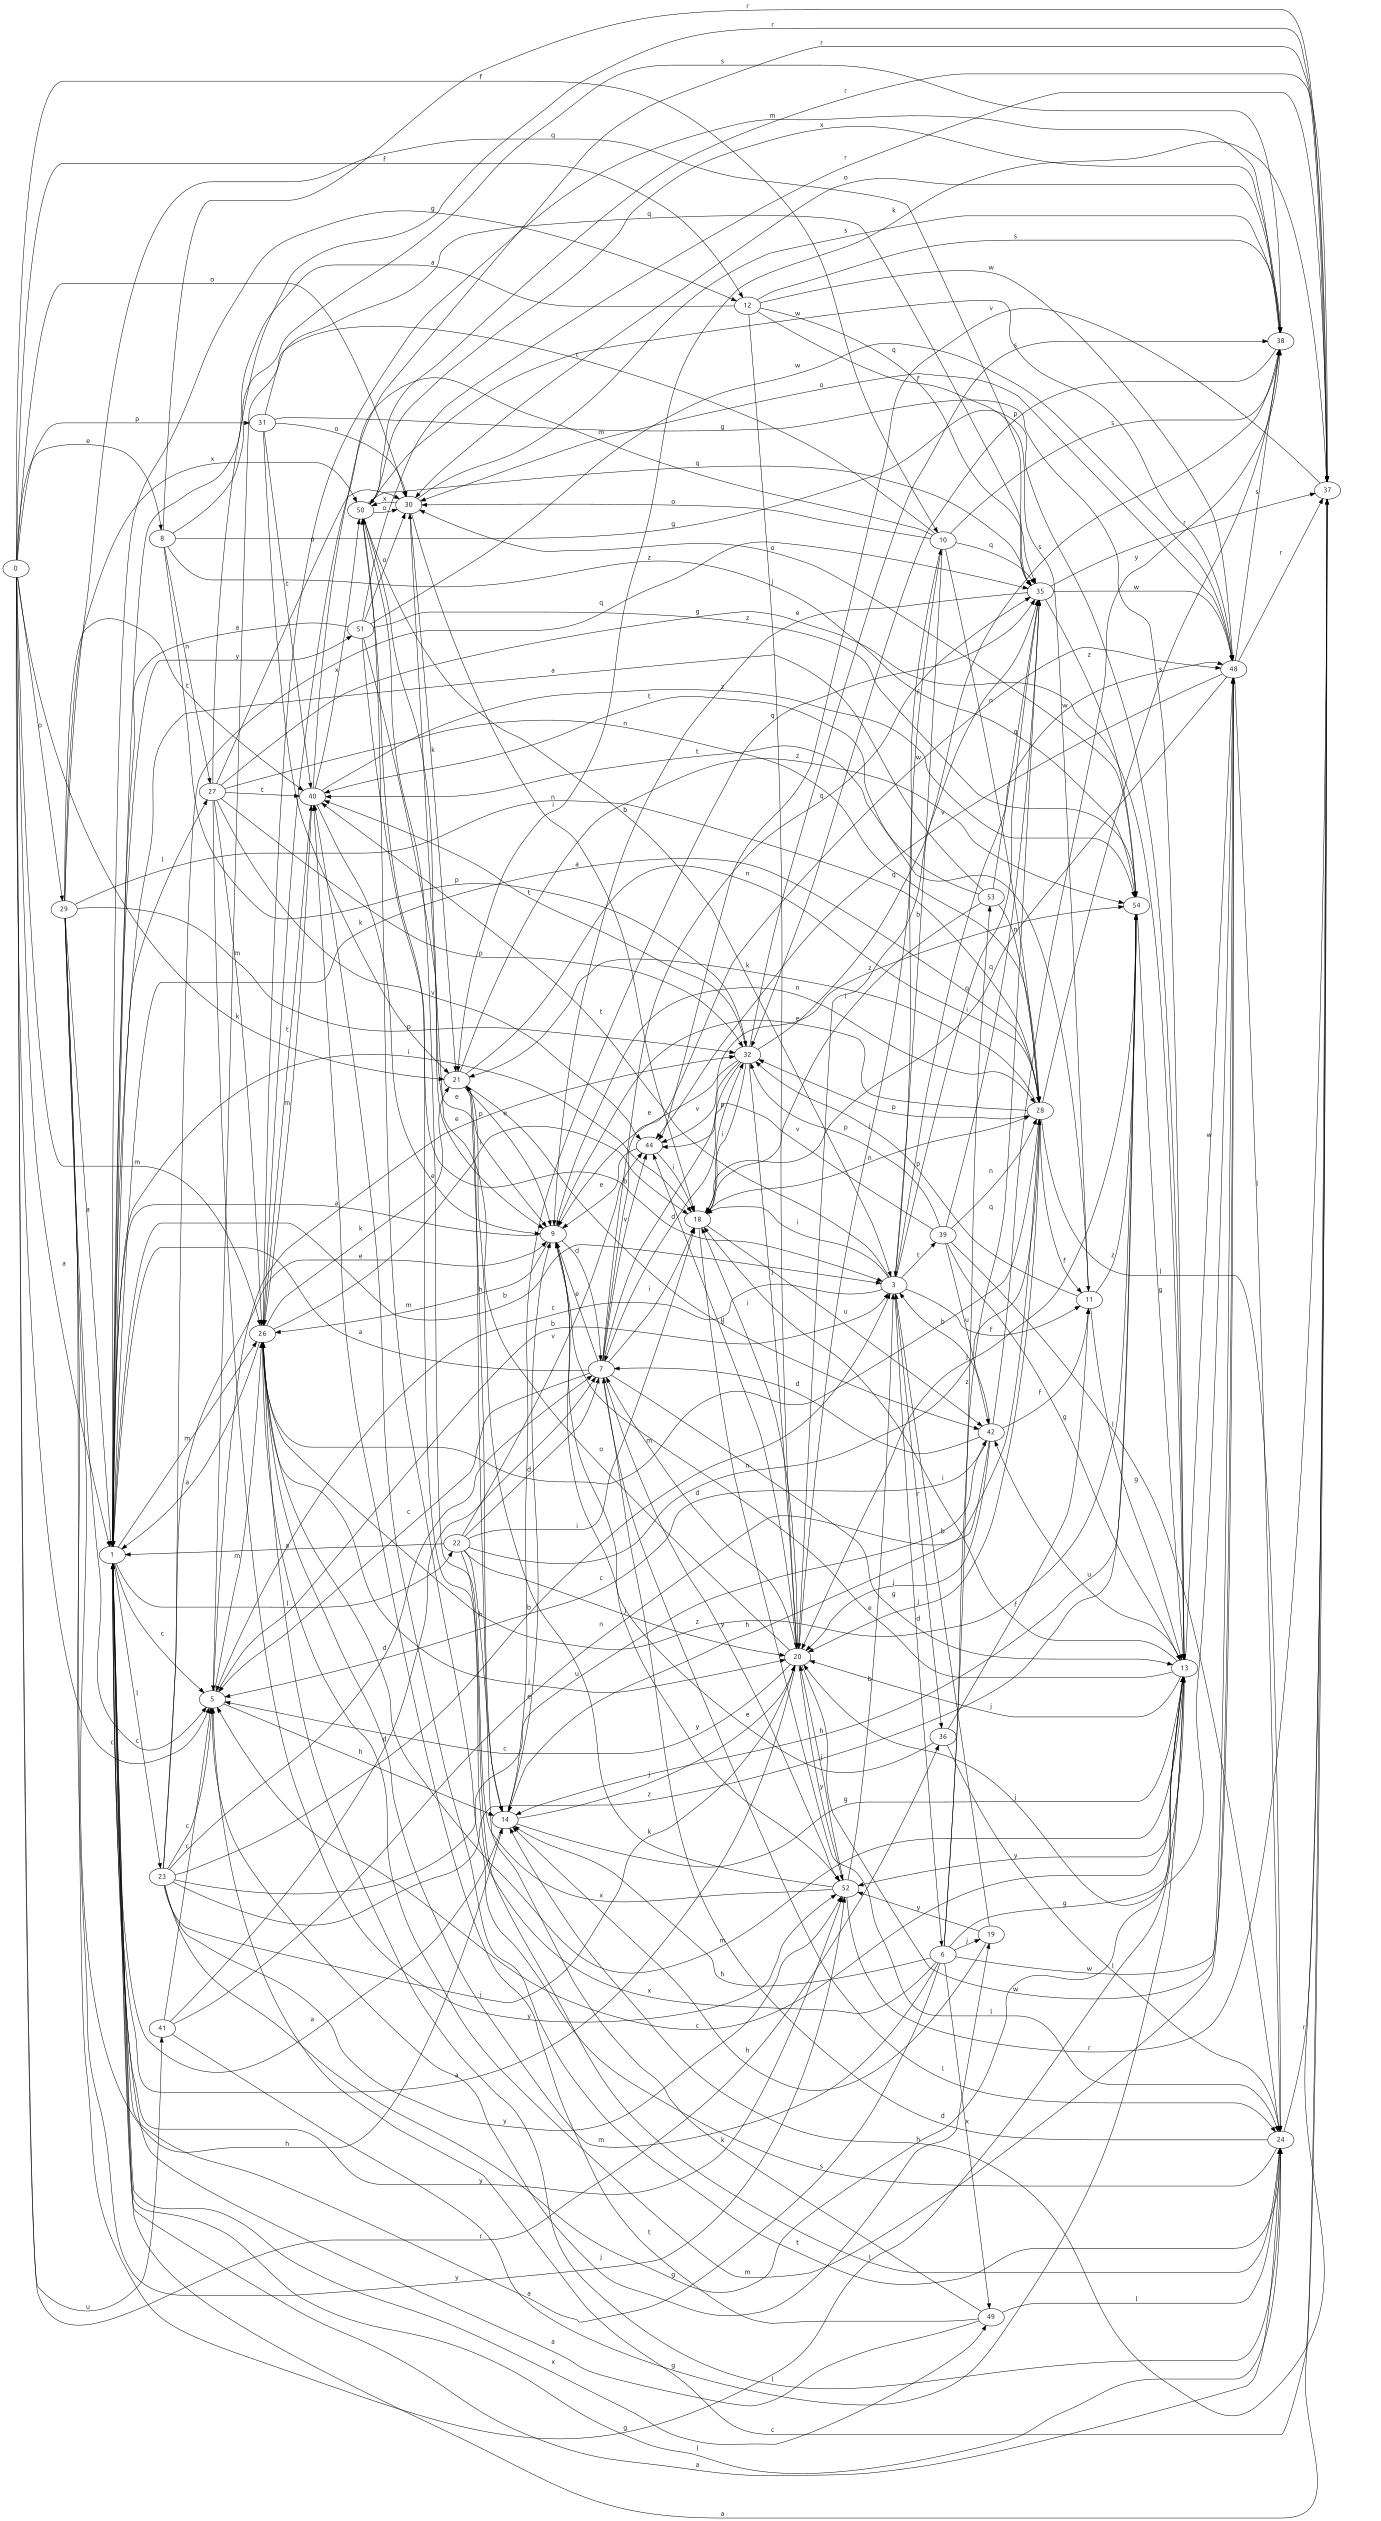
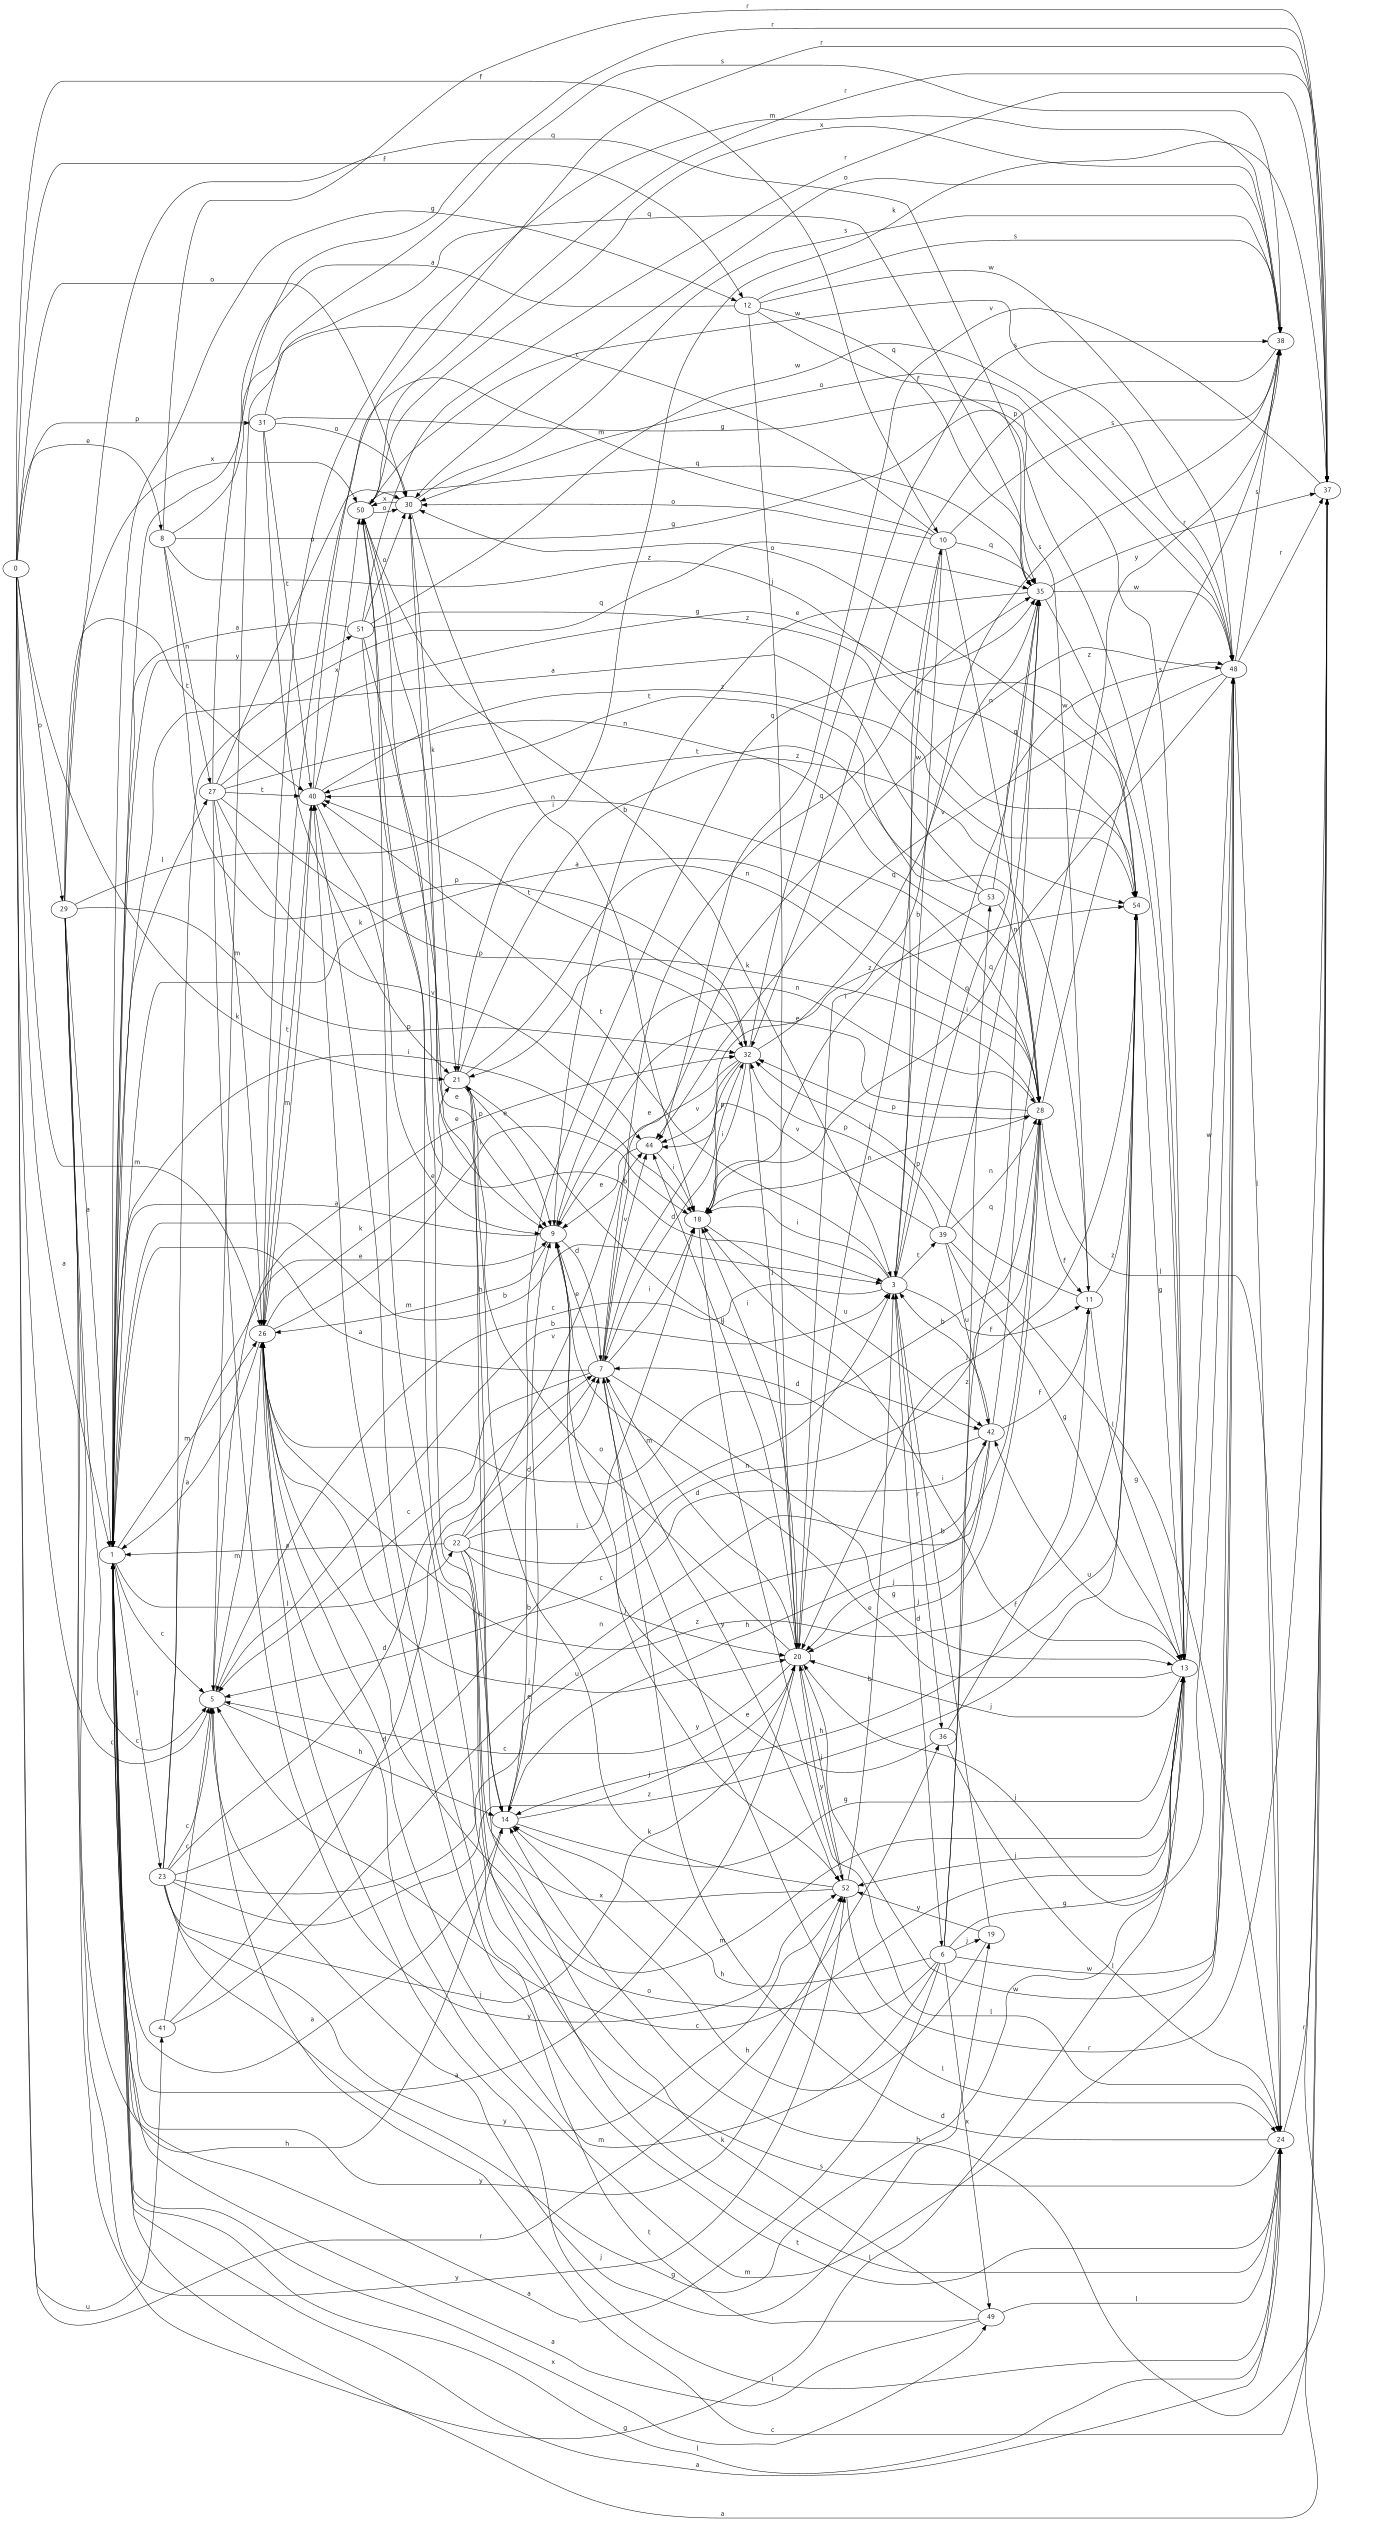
(1016, 1856) -> (1016, 1856)
(649, 1991) -> (649, 1991)
(885, 2403) -> none
